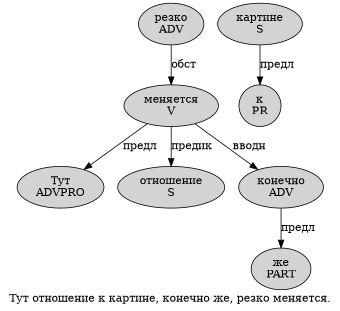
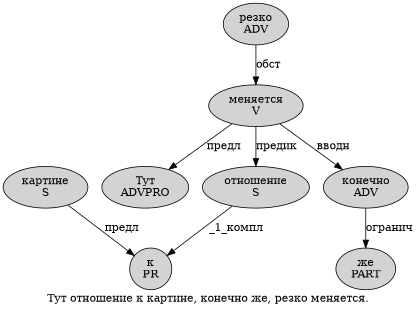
none -> (203, 228)
(298, 228) -> (390, 228)
